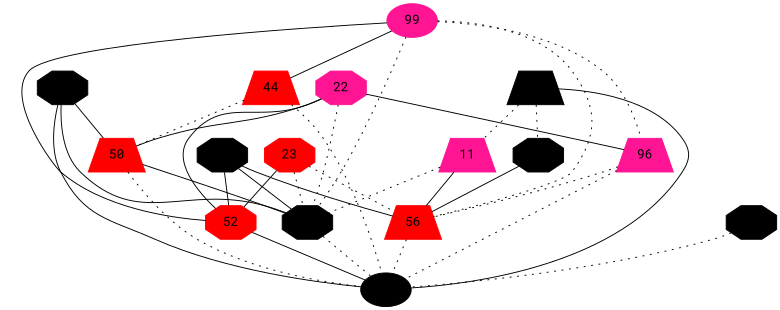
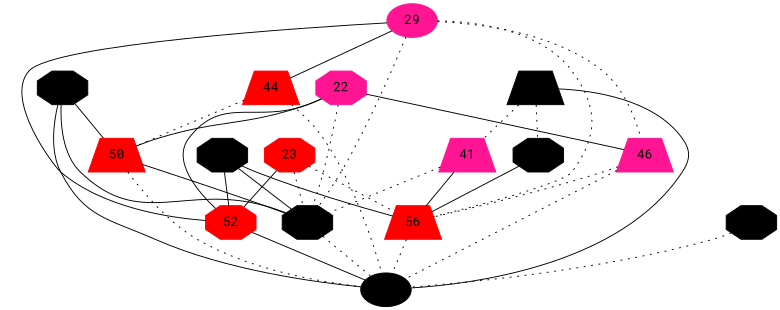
(412, 21) -> (412, 21)
(467, 155) -> (467, 155)
(645, 155) -> (645, 155)
